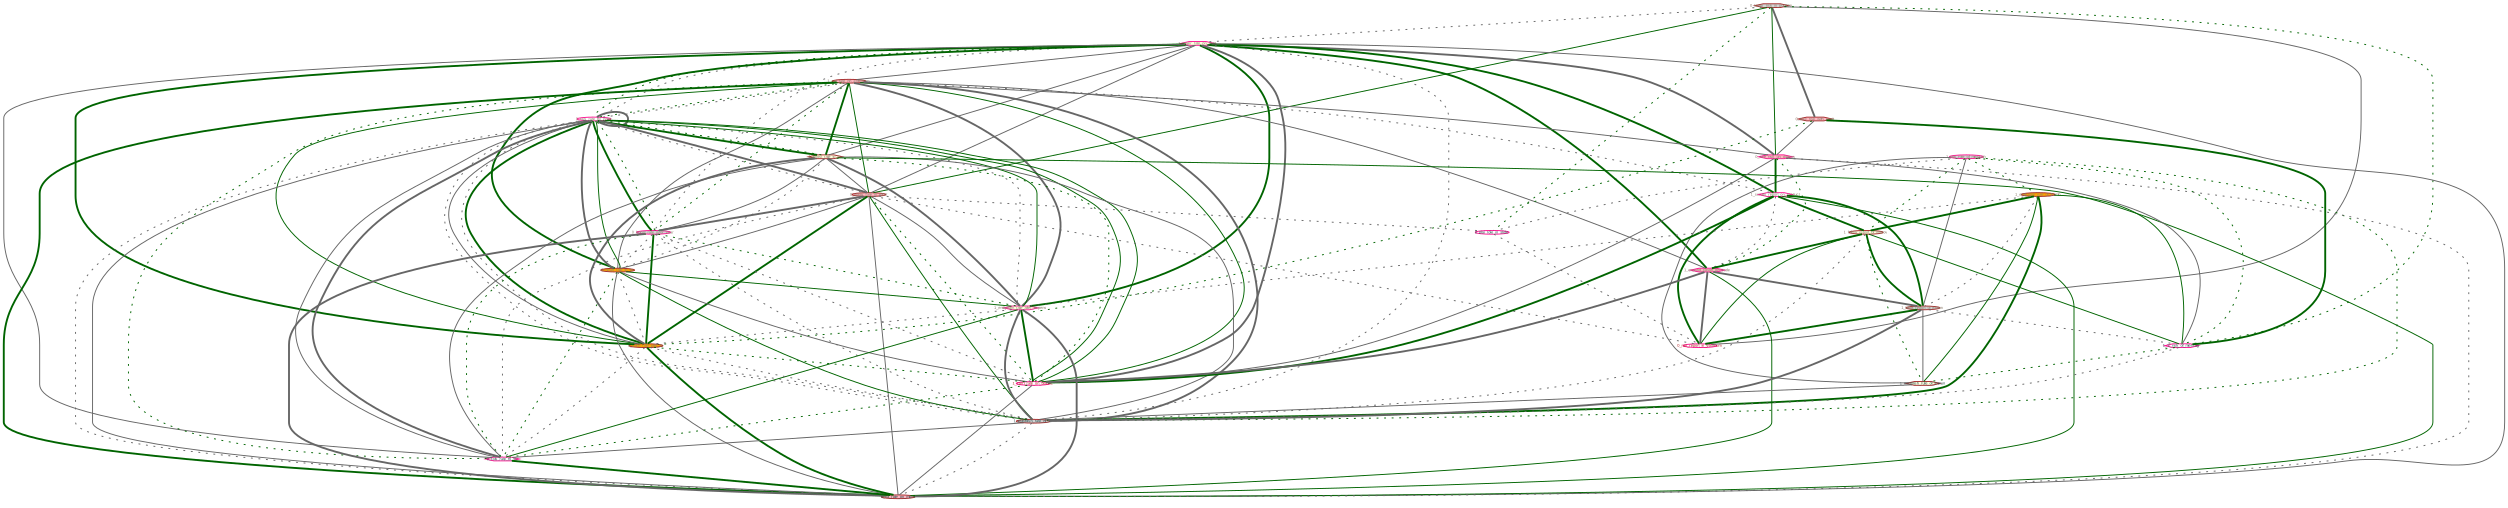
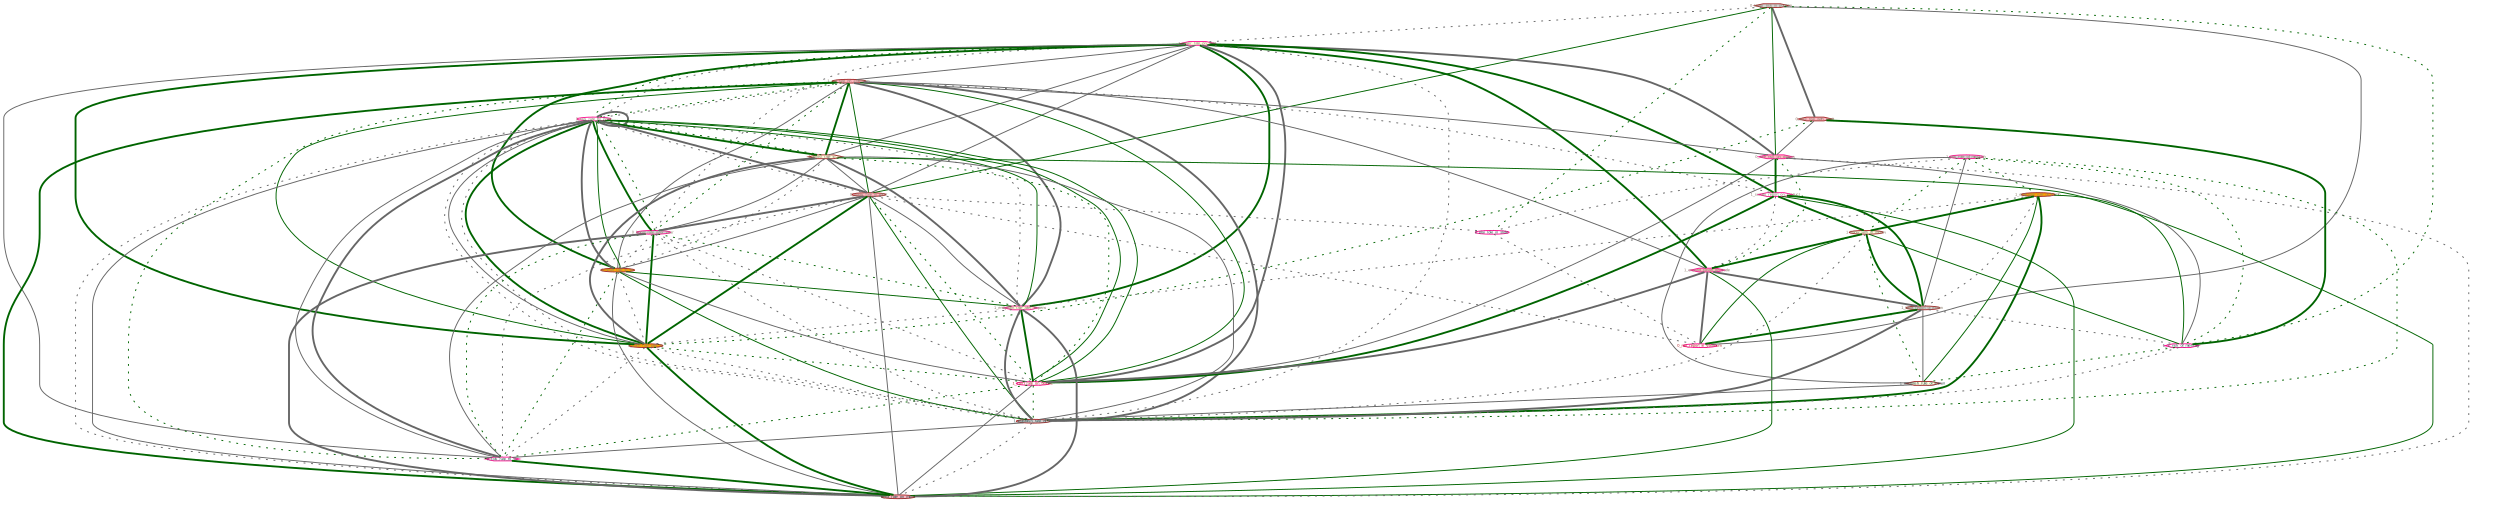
(1866, 232) -> (1866, 232)
(1699, 245) -> none
(749, 387) -> none
none -> (1033, 402)
(2476, 463) -> none
